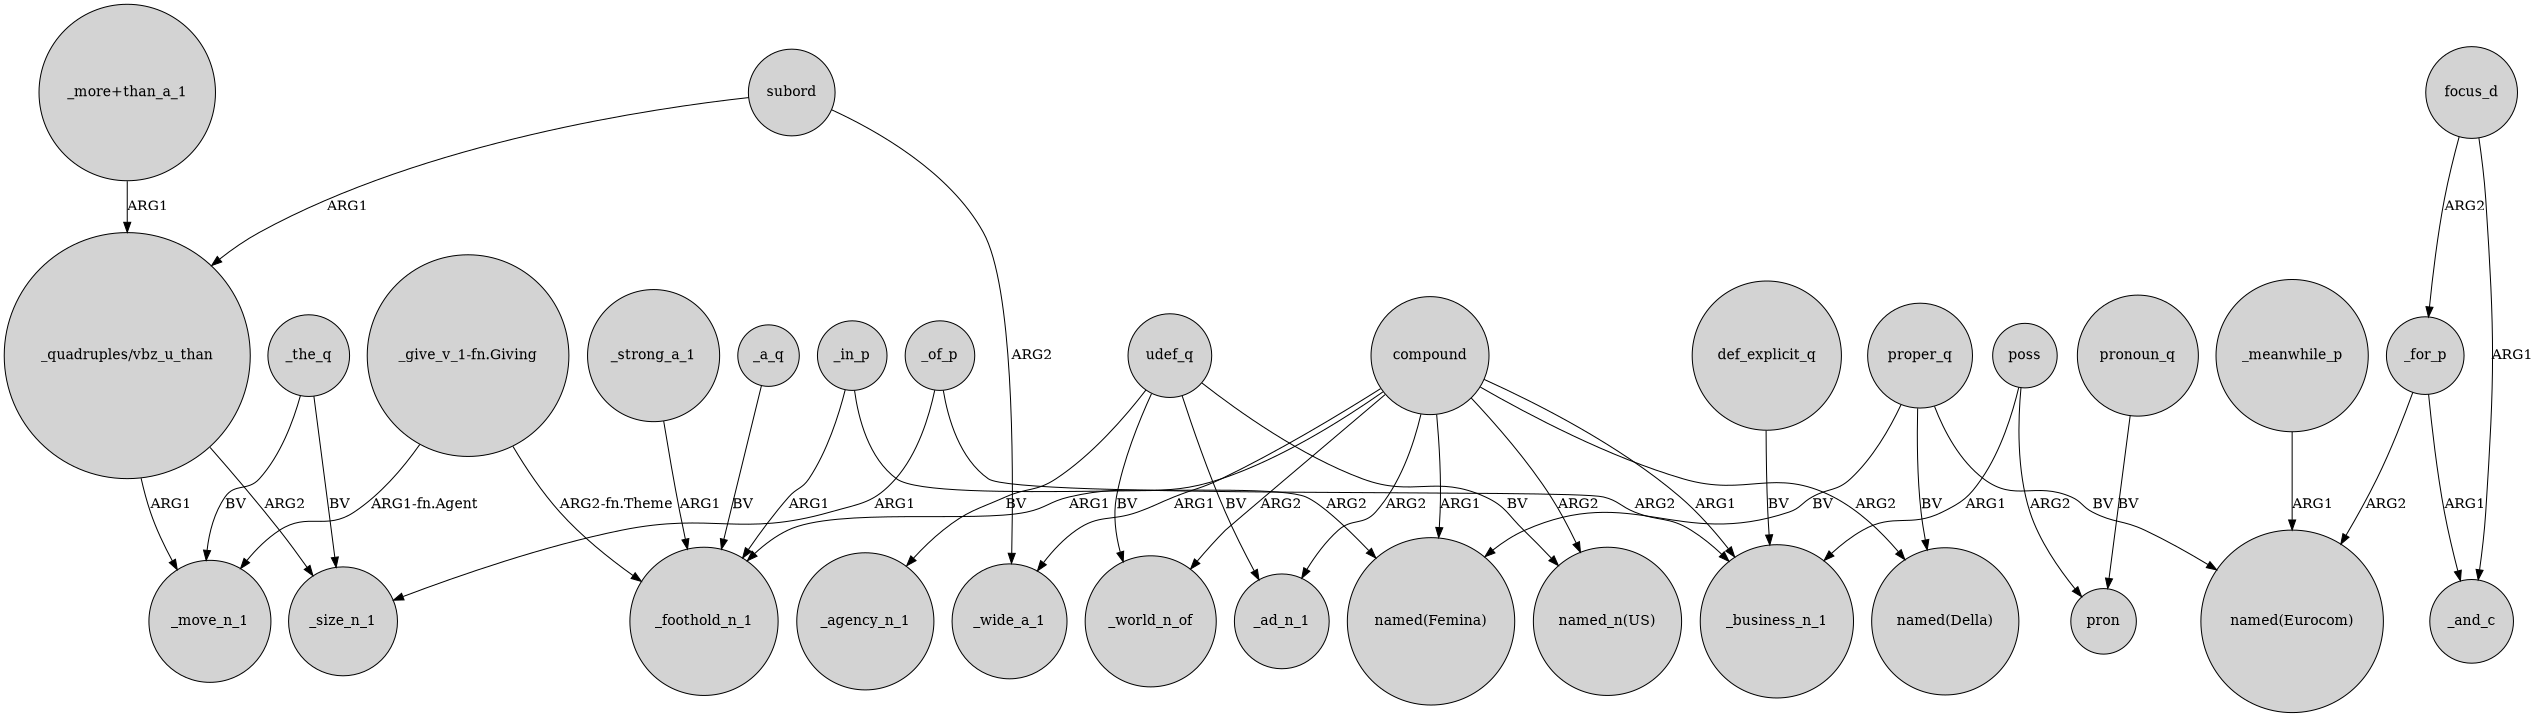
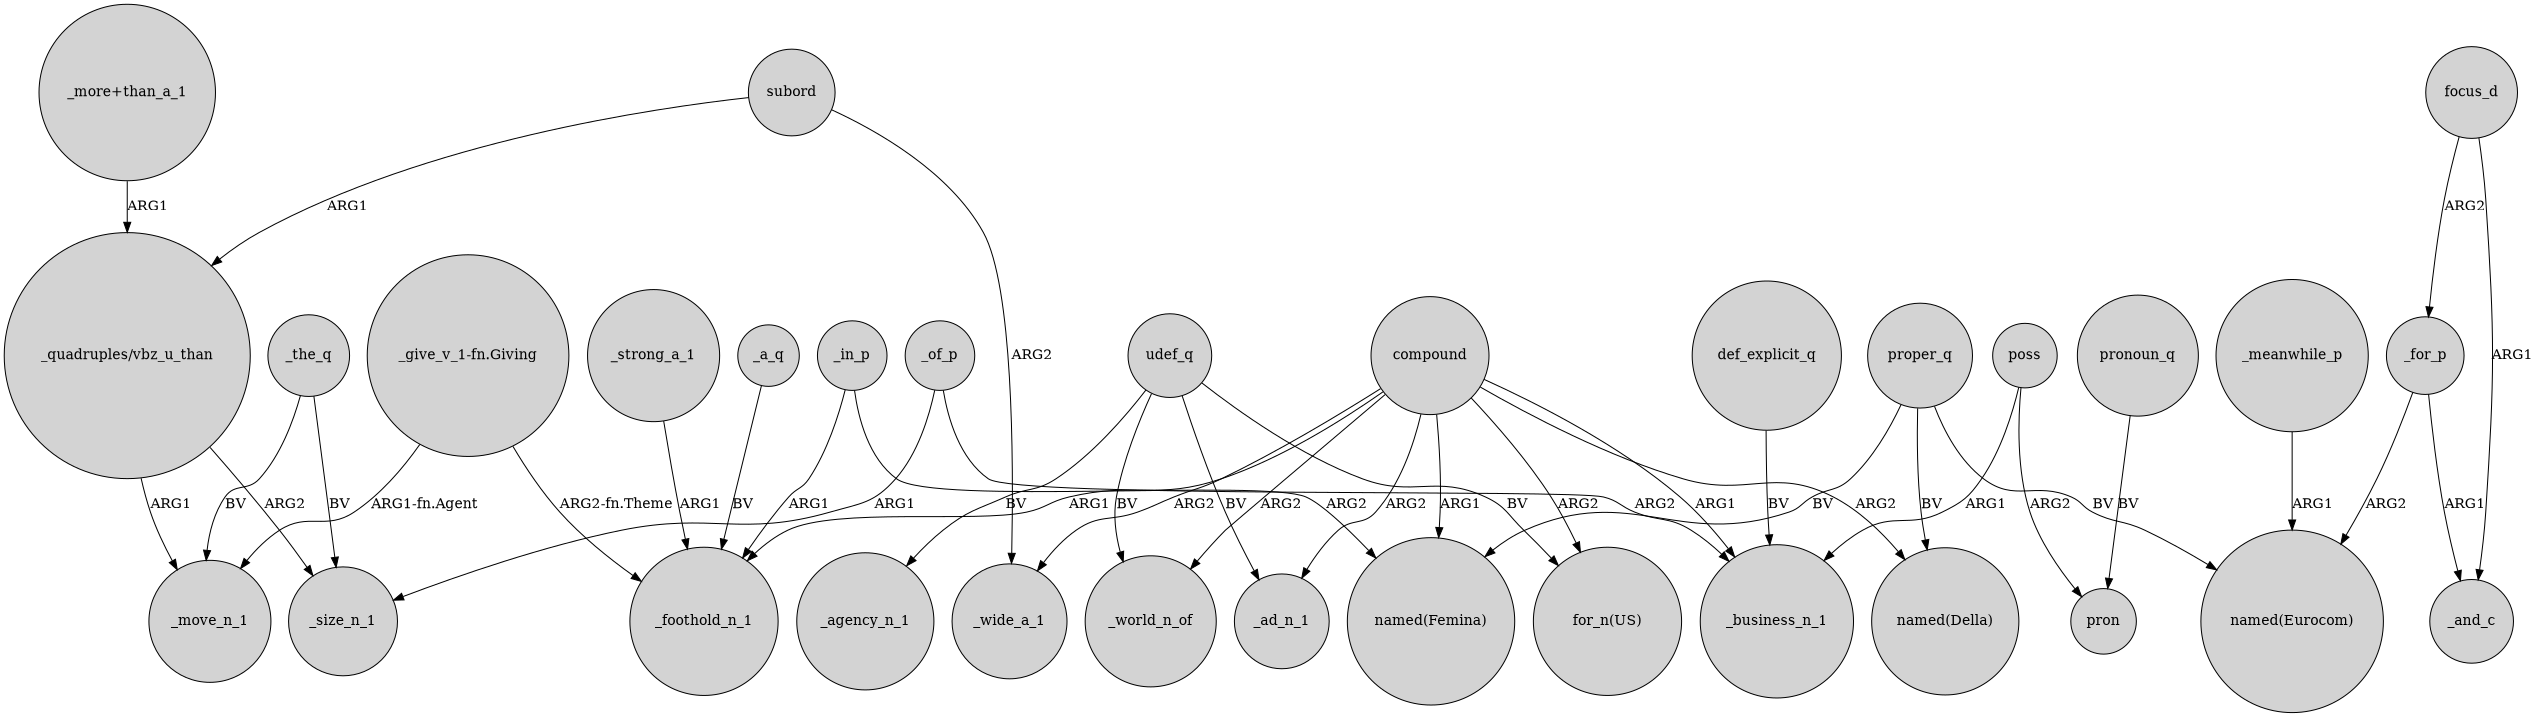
(1195, 505) -> (1195, 505)
(1607, 621) -> (1607, 621)
